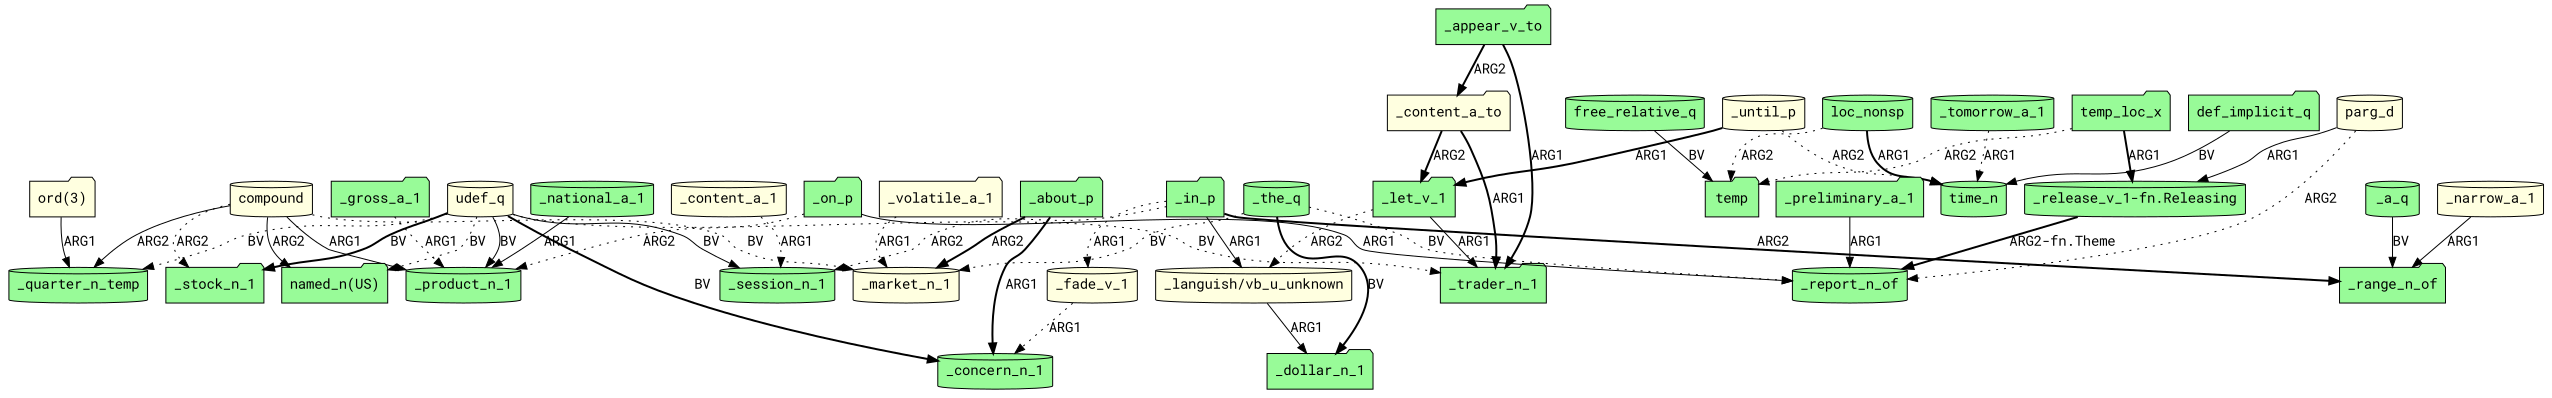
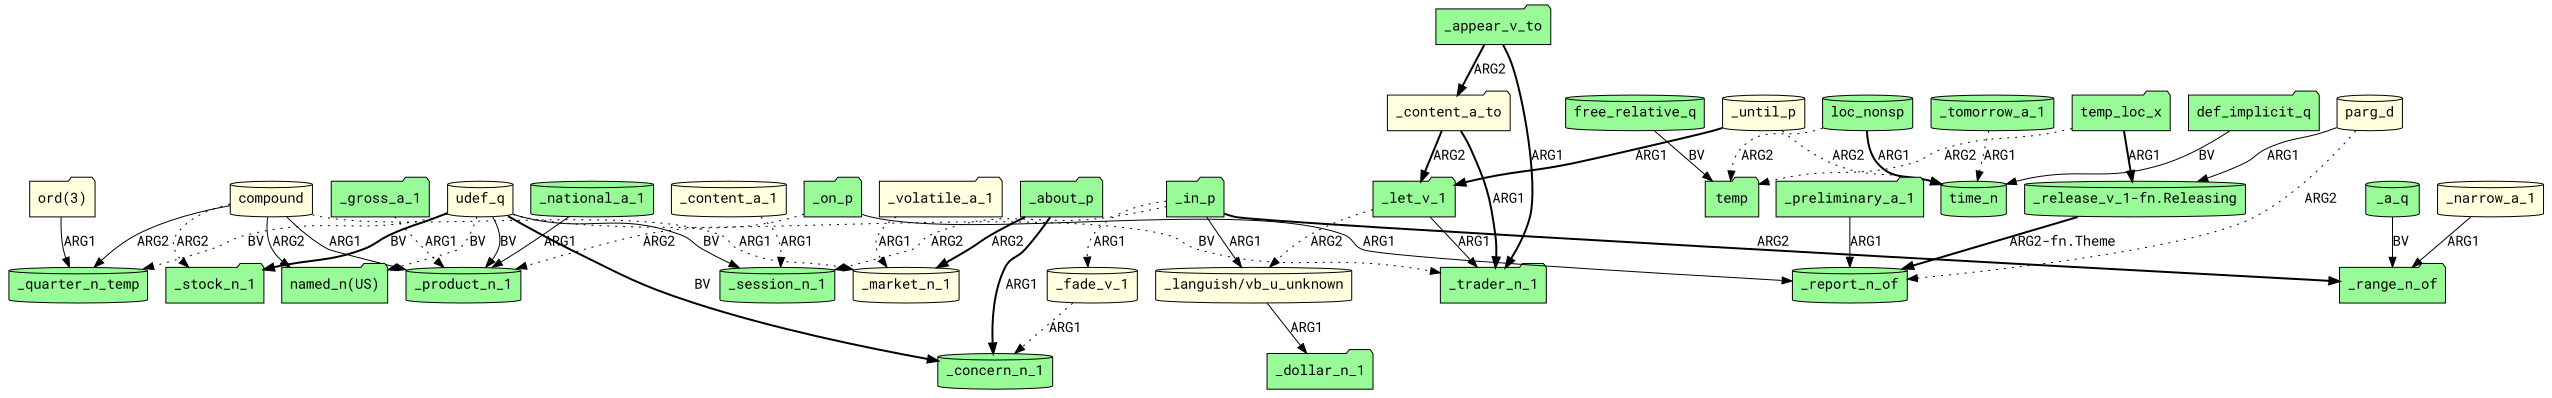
(1276, 199) -> none
(756, 242) -> (756, 242)
